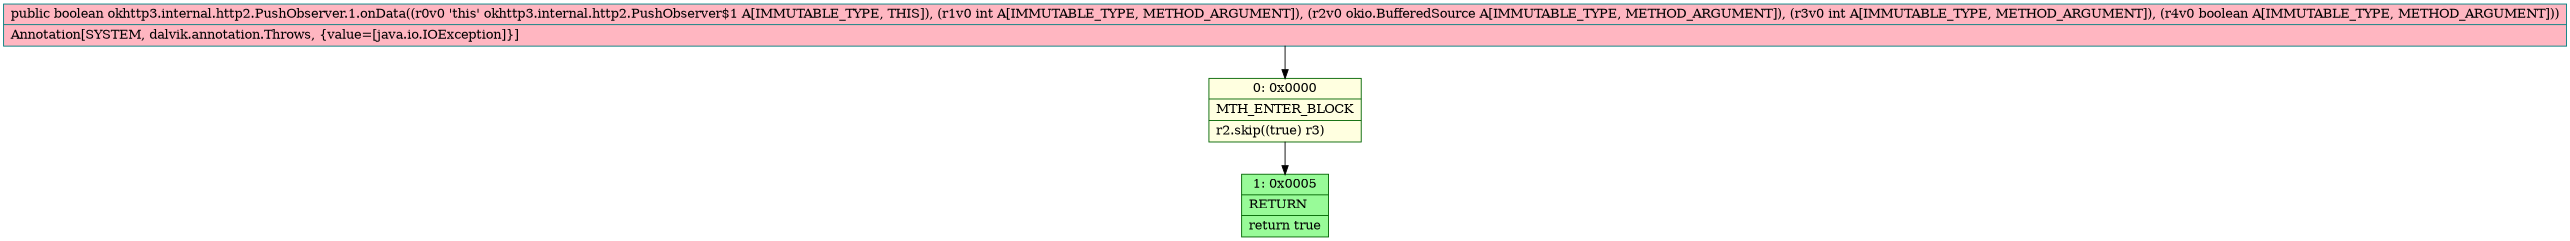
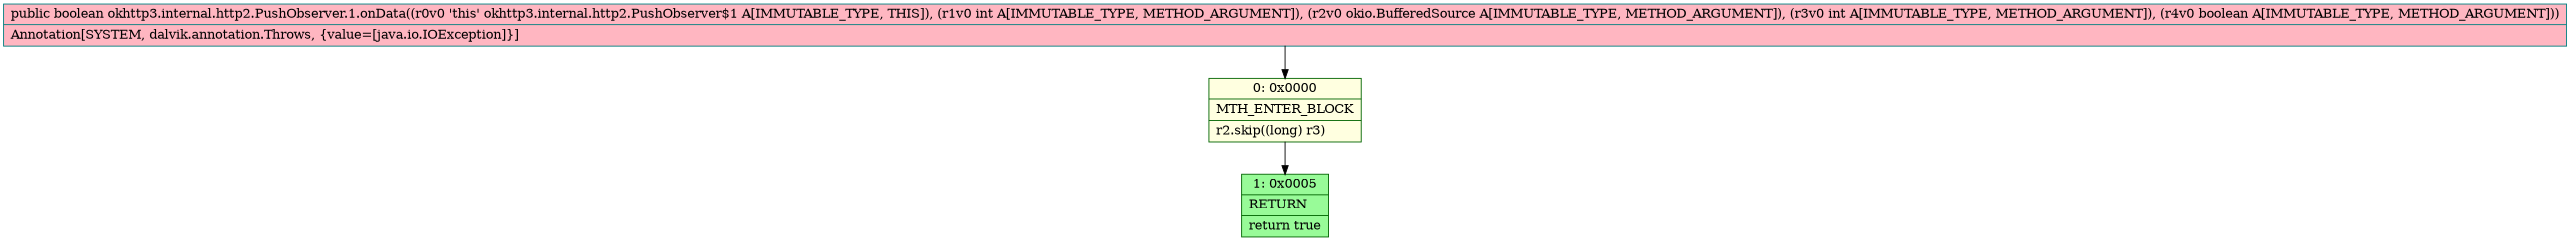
(1270, 131) -> (1271, 131)
